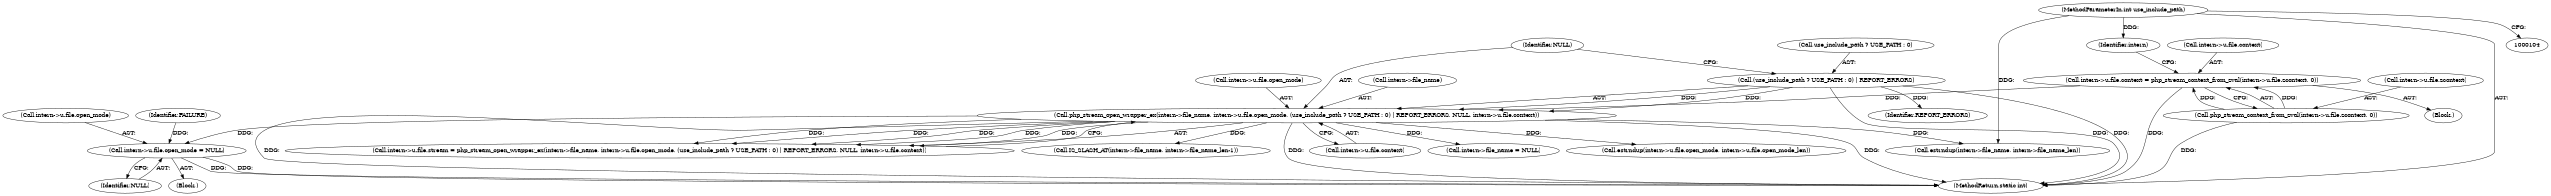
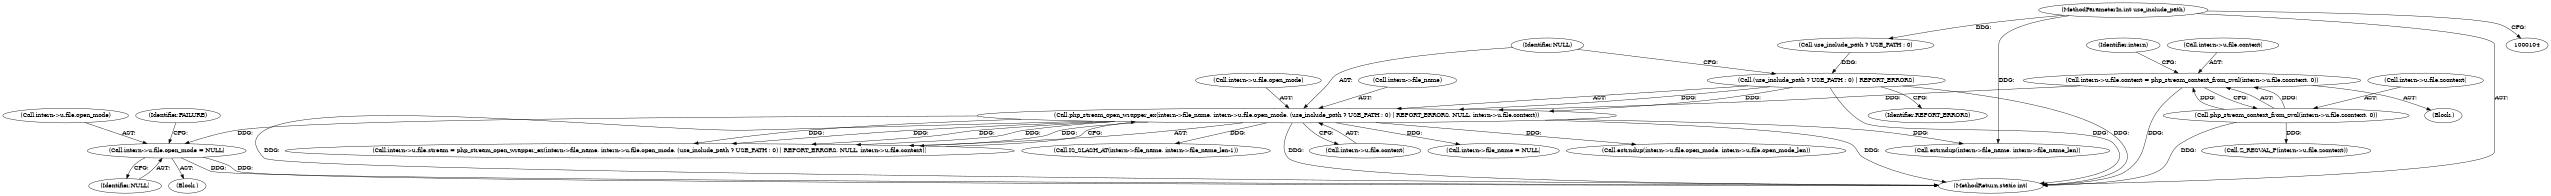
(2123, 26) -> (1978, 24)
(1850, 63) -> (1850, 63)
(1921, 98) -> (1921, 98)
(181, 133) -> (181, 133)
none -> (2286, 151)
